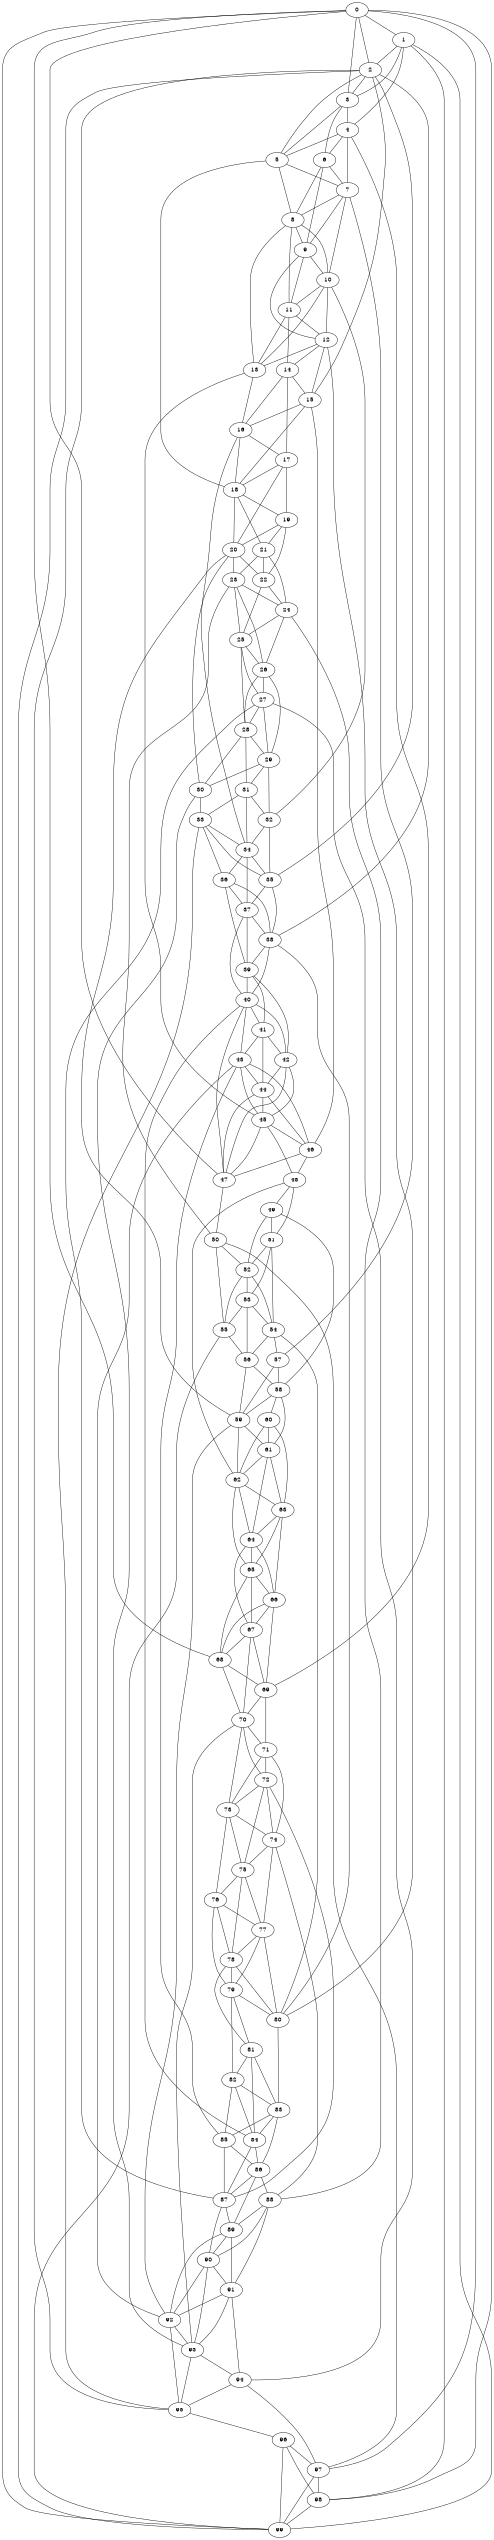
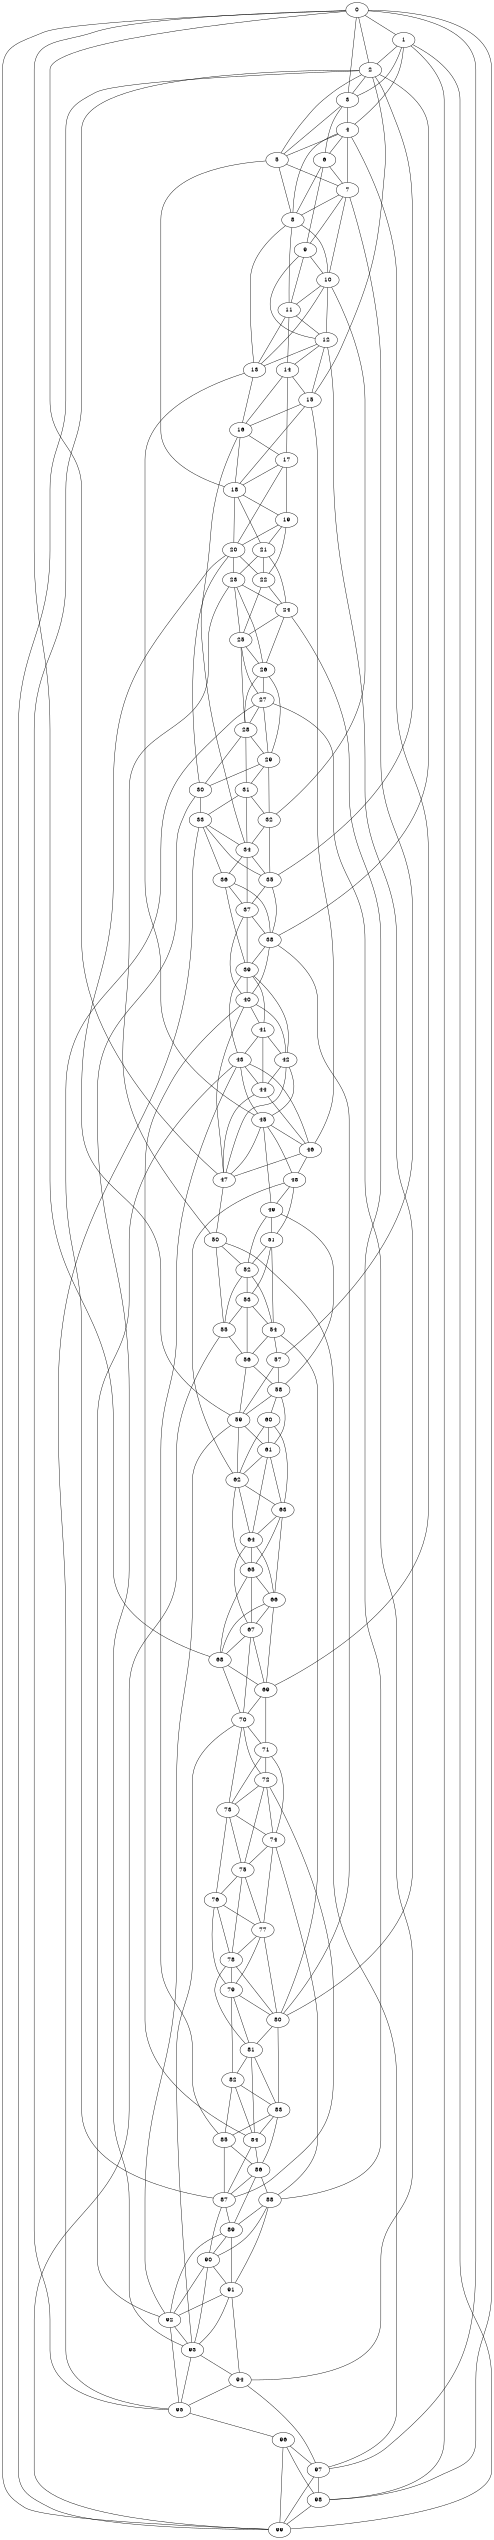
(299, 235) -> (302, 165)
(244, 1030) -> (230, 1010)
(263, 1102) -> (268, 1169)
none -> (265, 2035)
